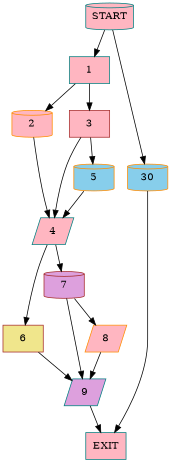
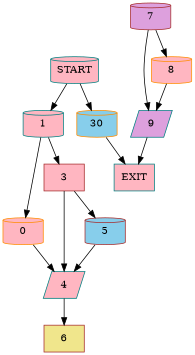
(90, 70) -> (43, 124)
(32, 124) -> (23, 231)
(94, 178) -> (105, 231)
(58, 254) -> none
(106, 339) -> (172, 70)
(52, 364) -> none
